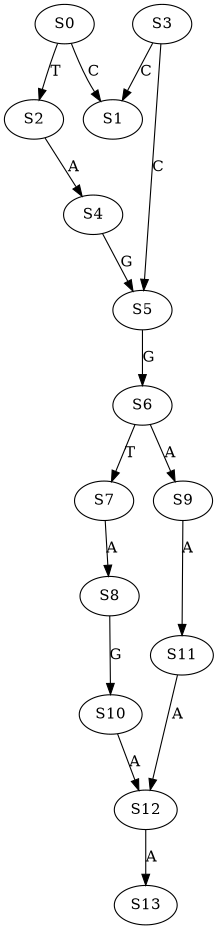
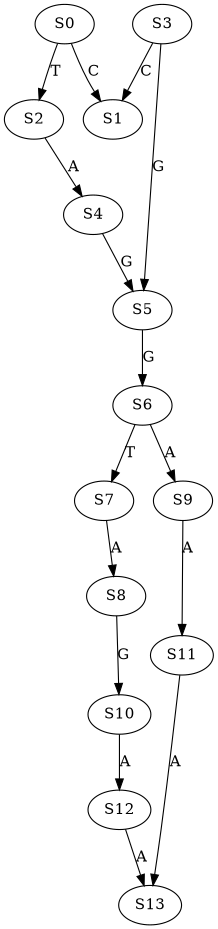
(158, 167) -> (159, 167)
(165, 727) -> (168, 775)
